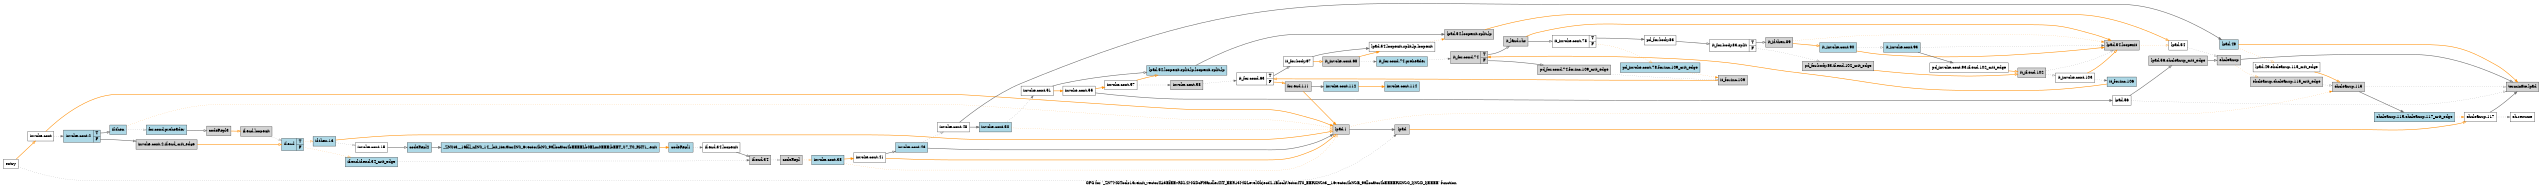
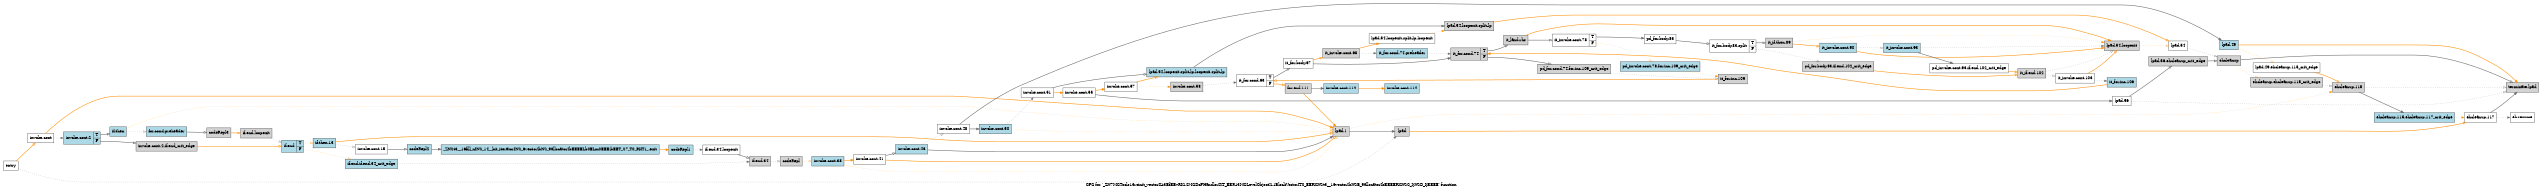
(1339, 51) -> (1381, 64)
(1152, 85) -> (1152, 87)
